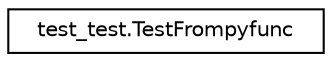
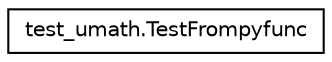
(166, 31) -> (166, 31)
